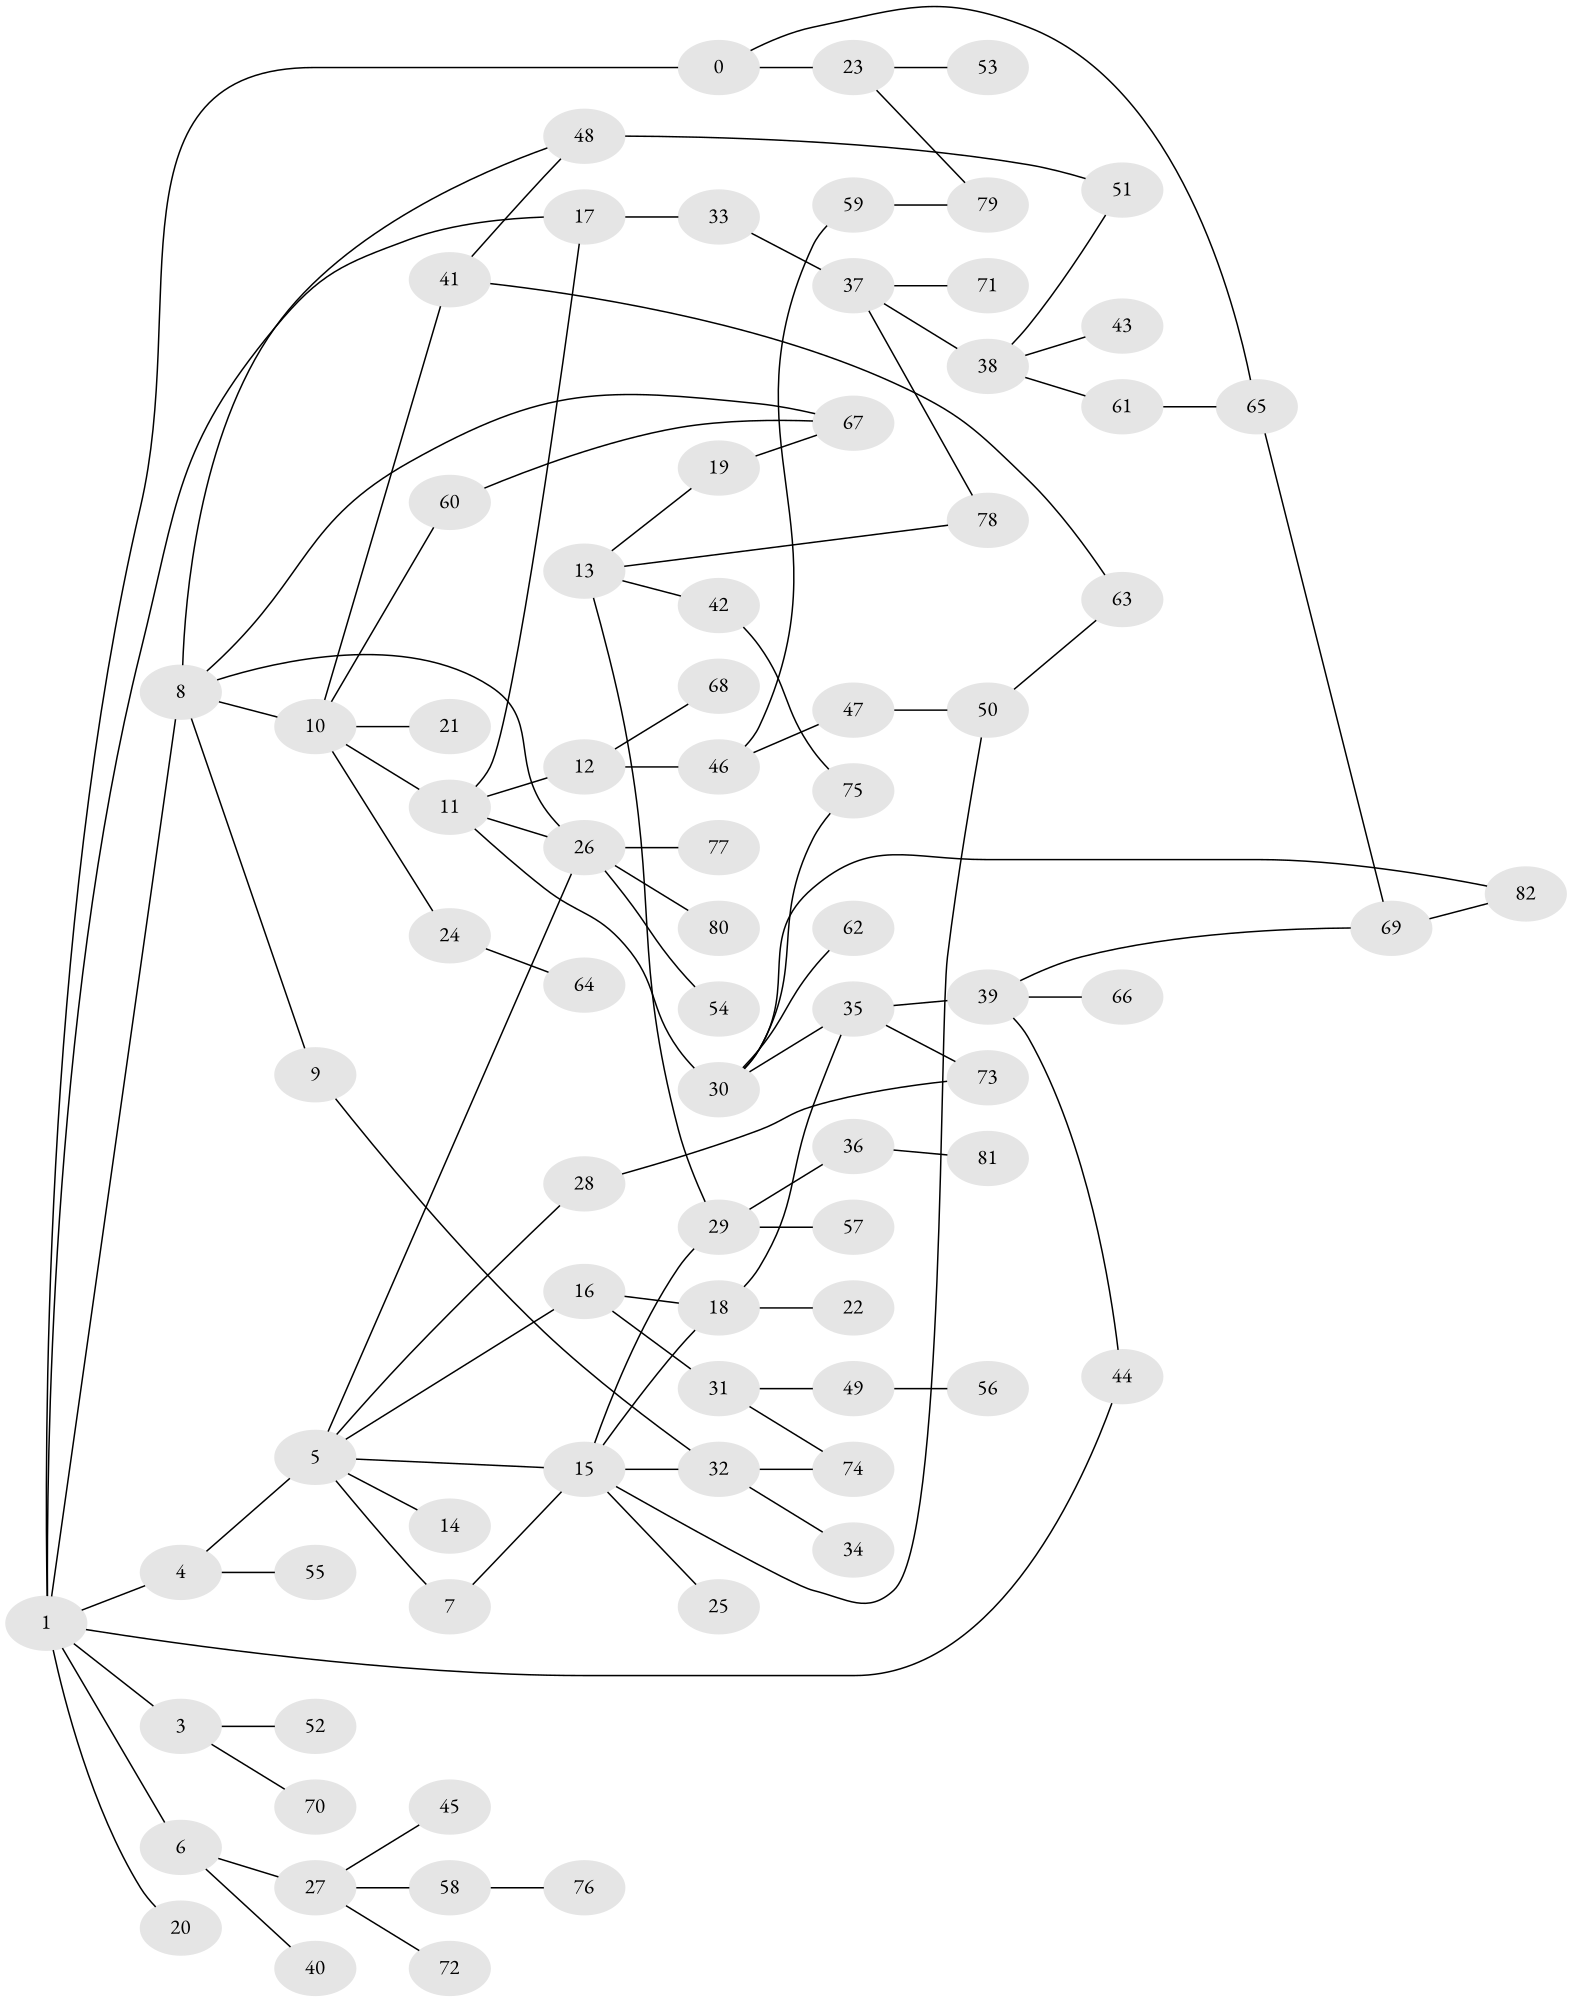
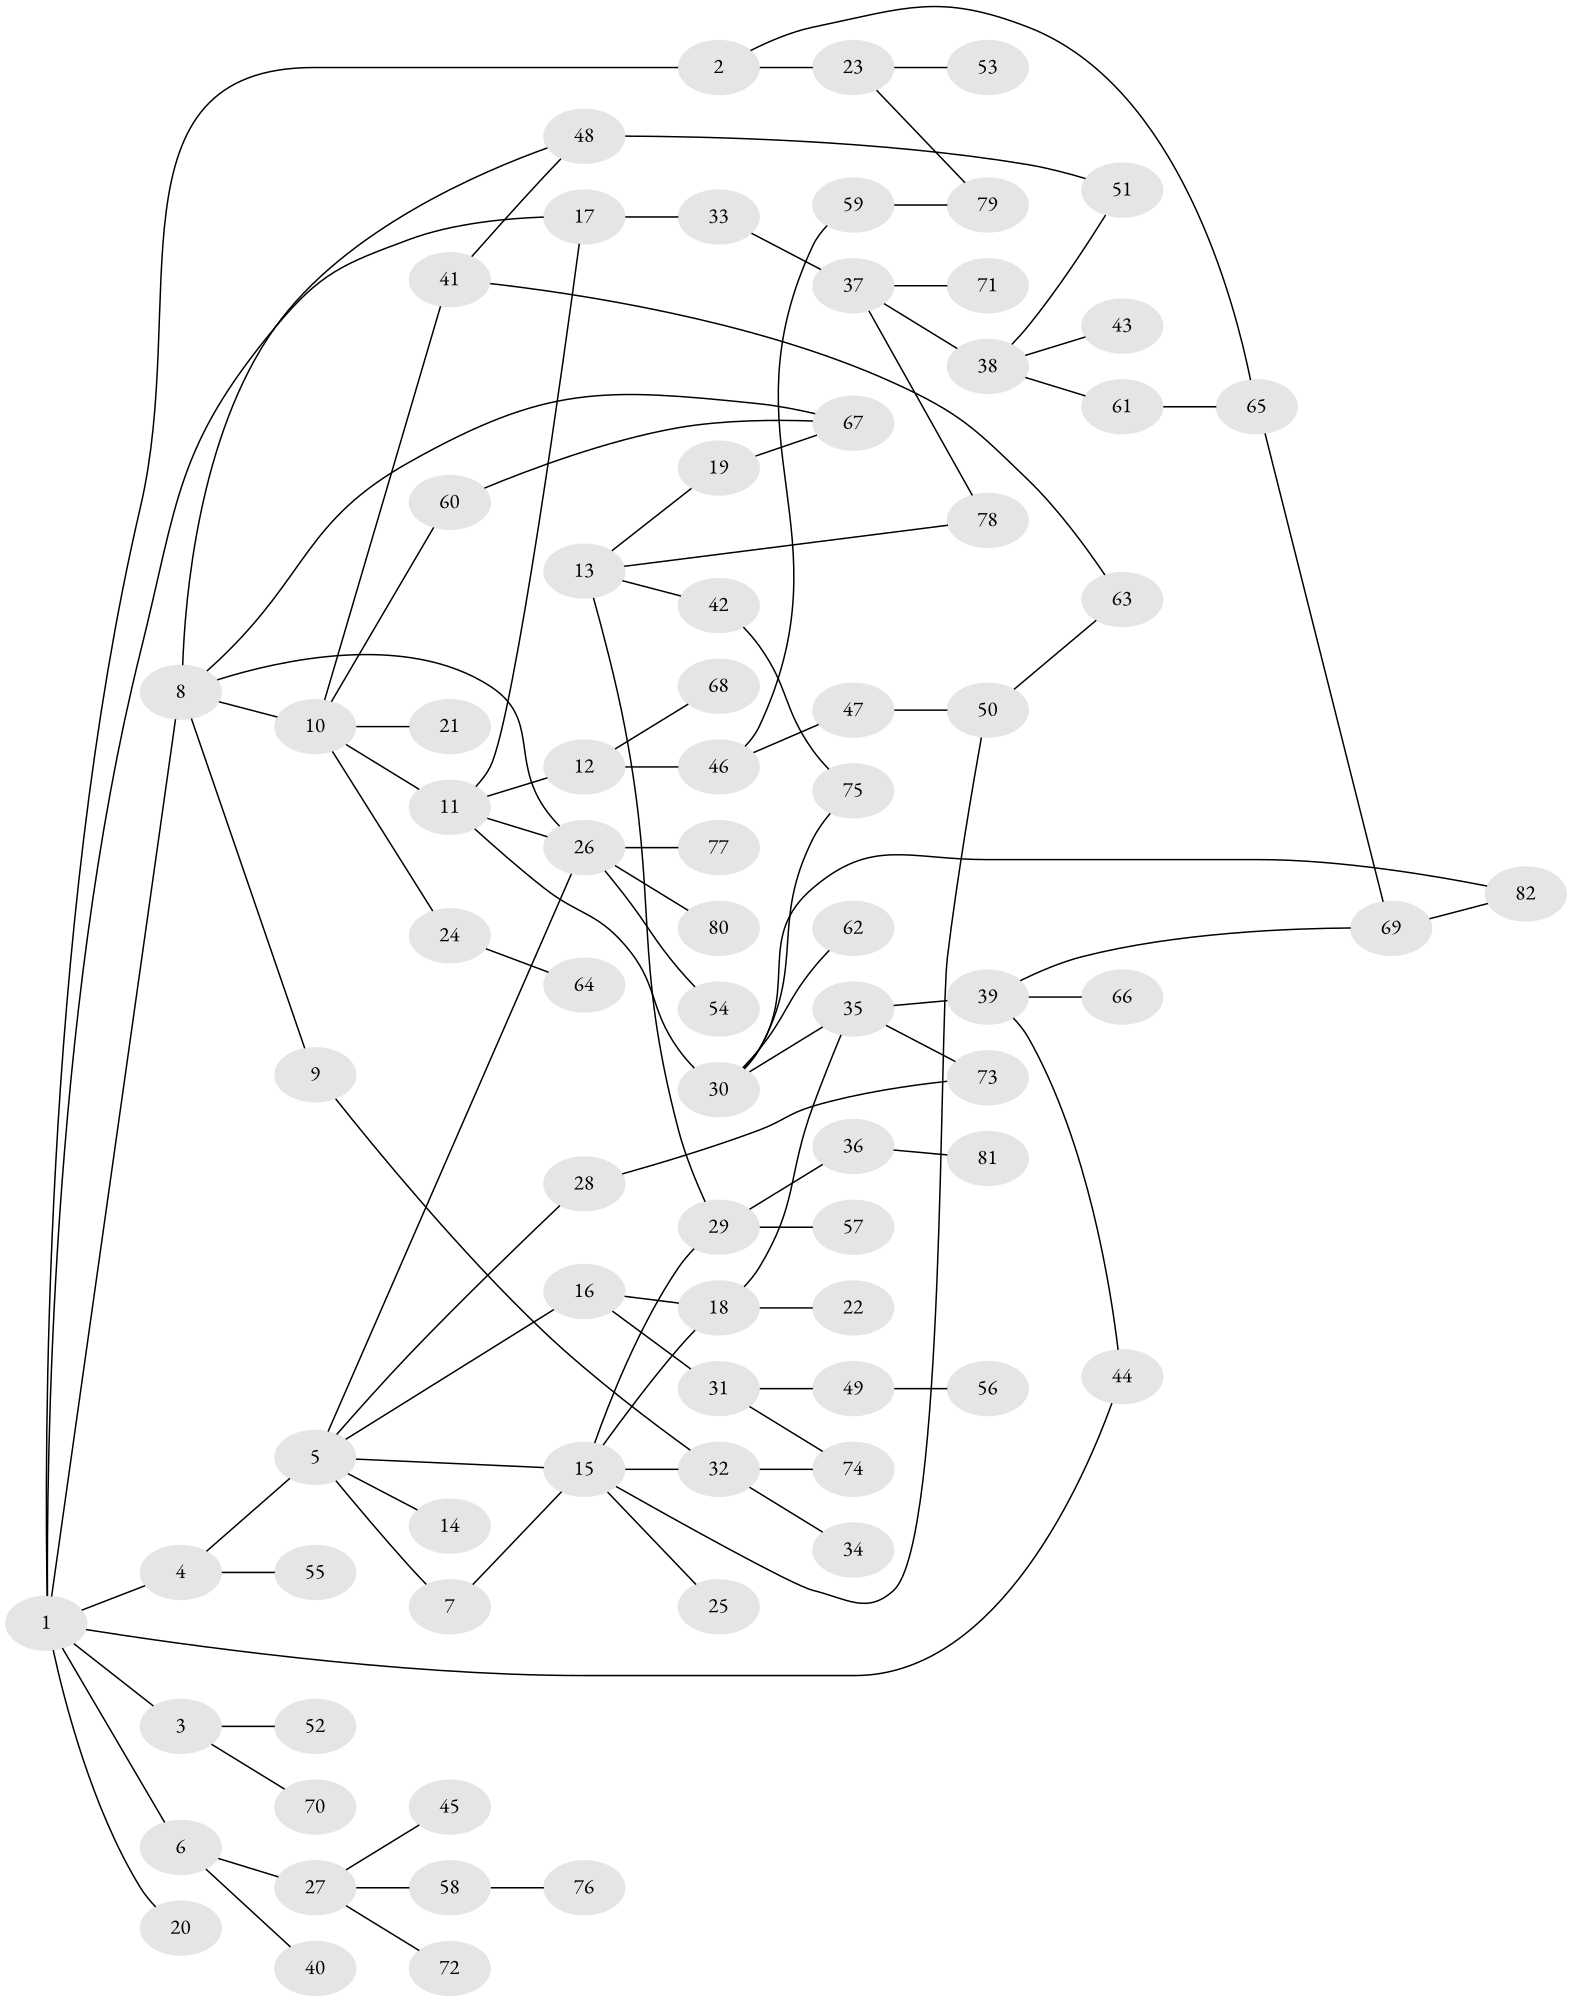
(719, 68) -> (719, 68)
